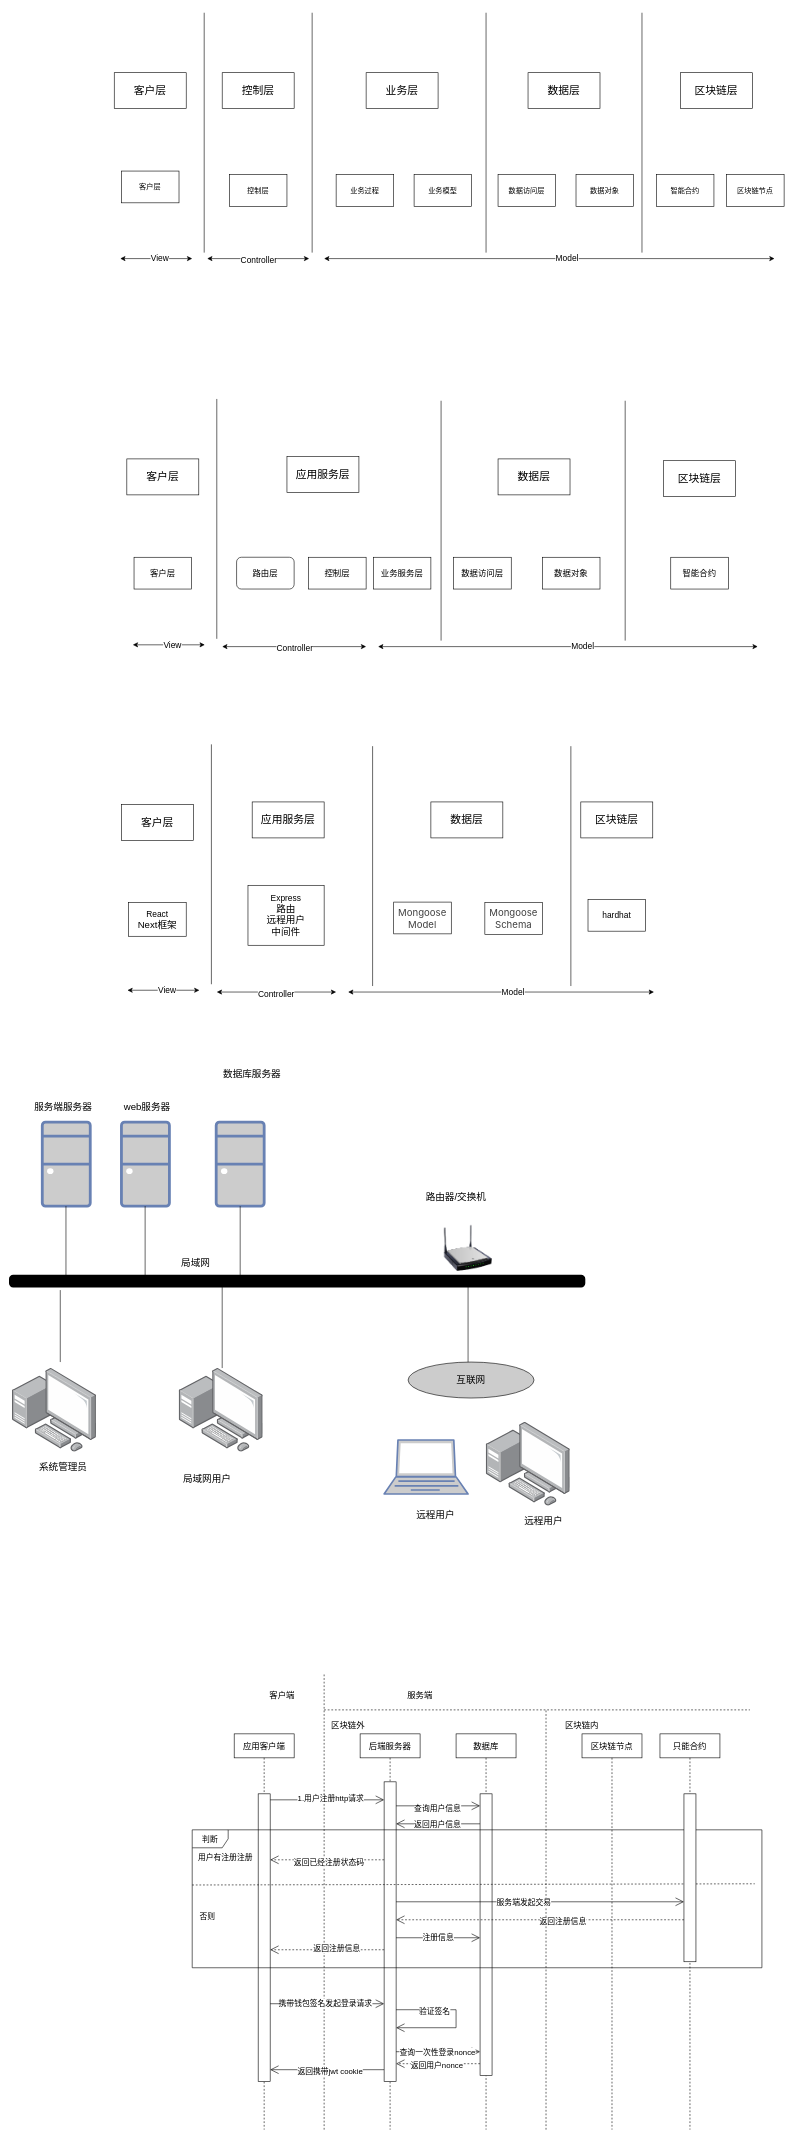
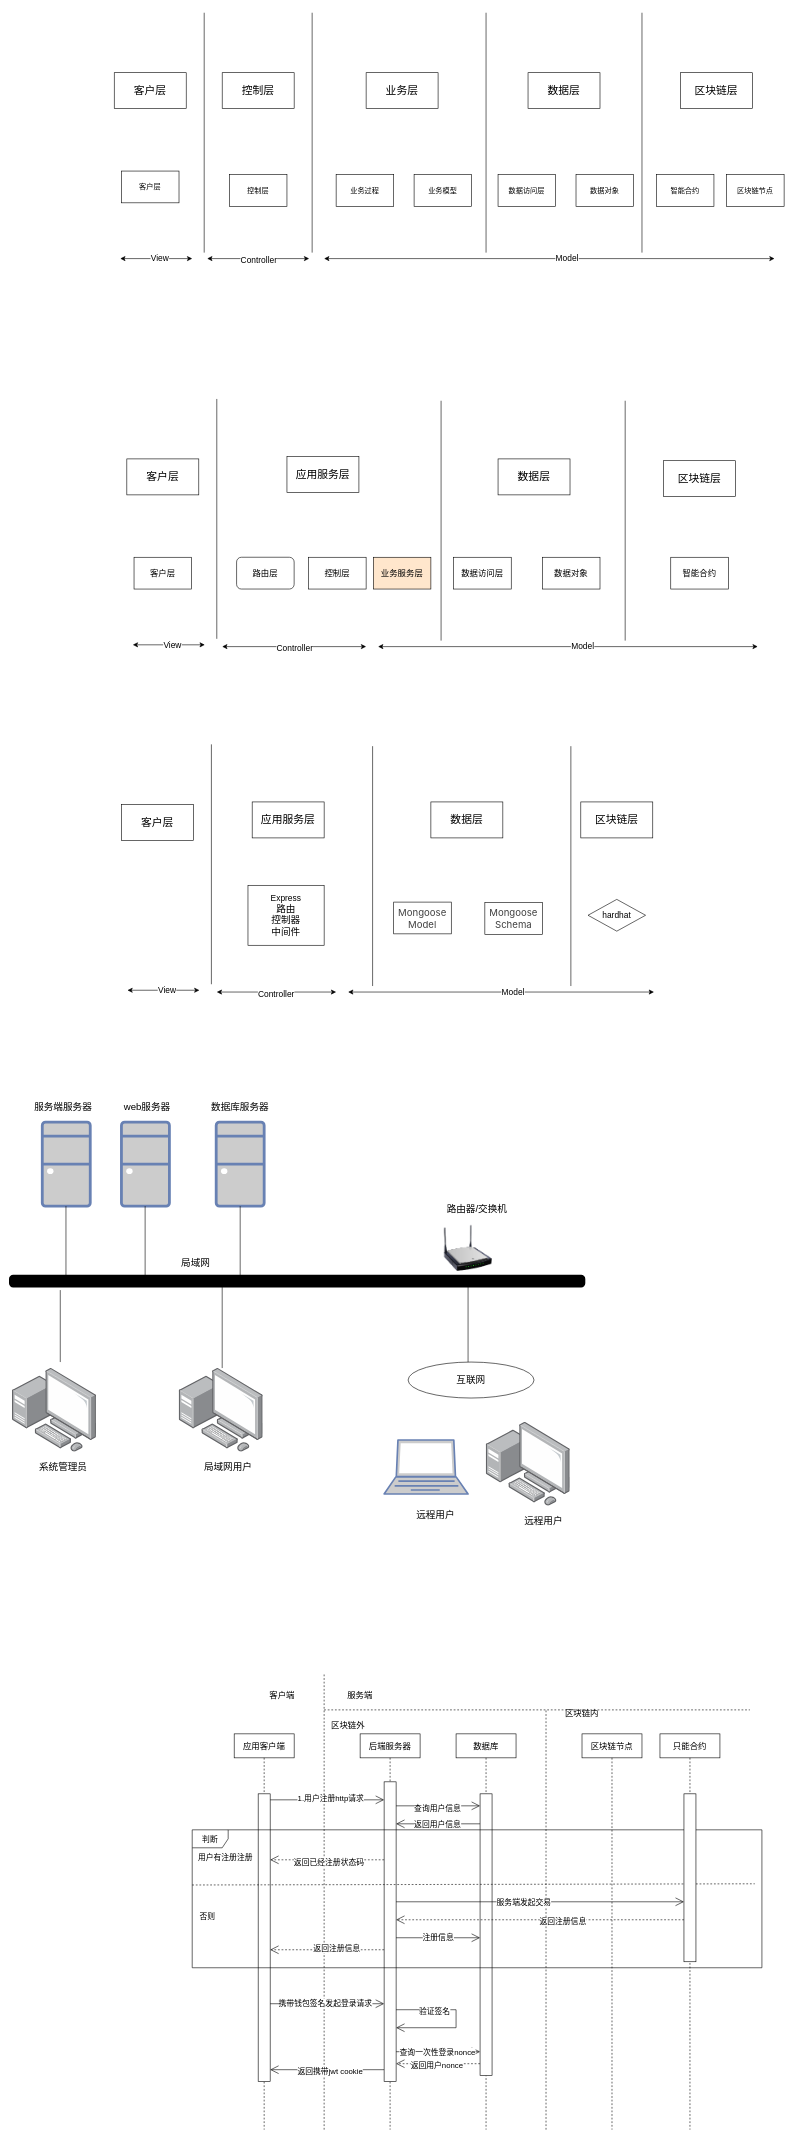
(402, 573) -> (402, 573)
(286, 915) -> (286, 915)
(617, 915) -> (617, 915)
(158, 920) -> none
(252, 1074) -> (240, 1107)
(456, 1197) -> (477, 1209)
(471, 1380) -> (471, 1380)
(207, 1479) -> (228, 1467)
(420, 1695) -> (360, 1695)
(582, 1725) -> (582, 1713)
